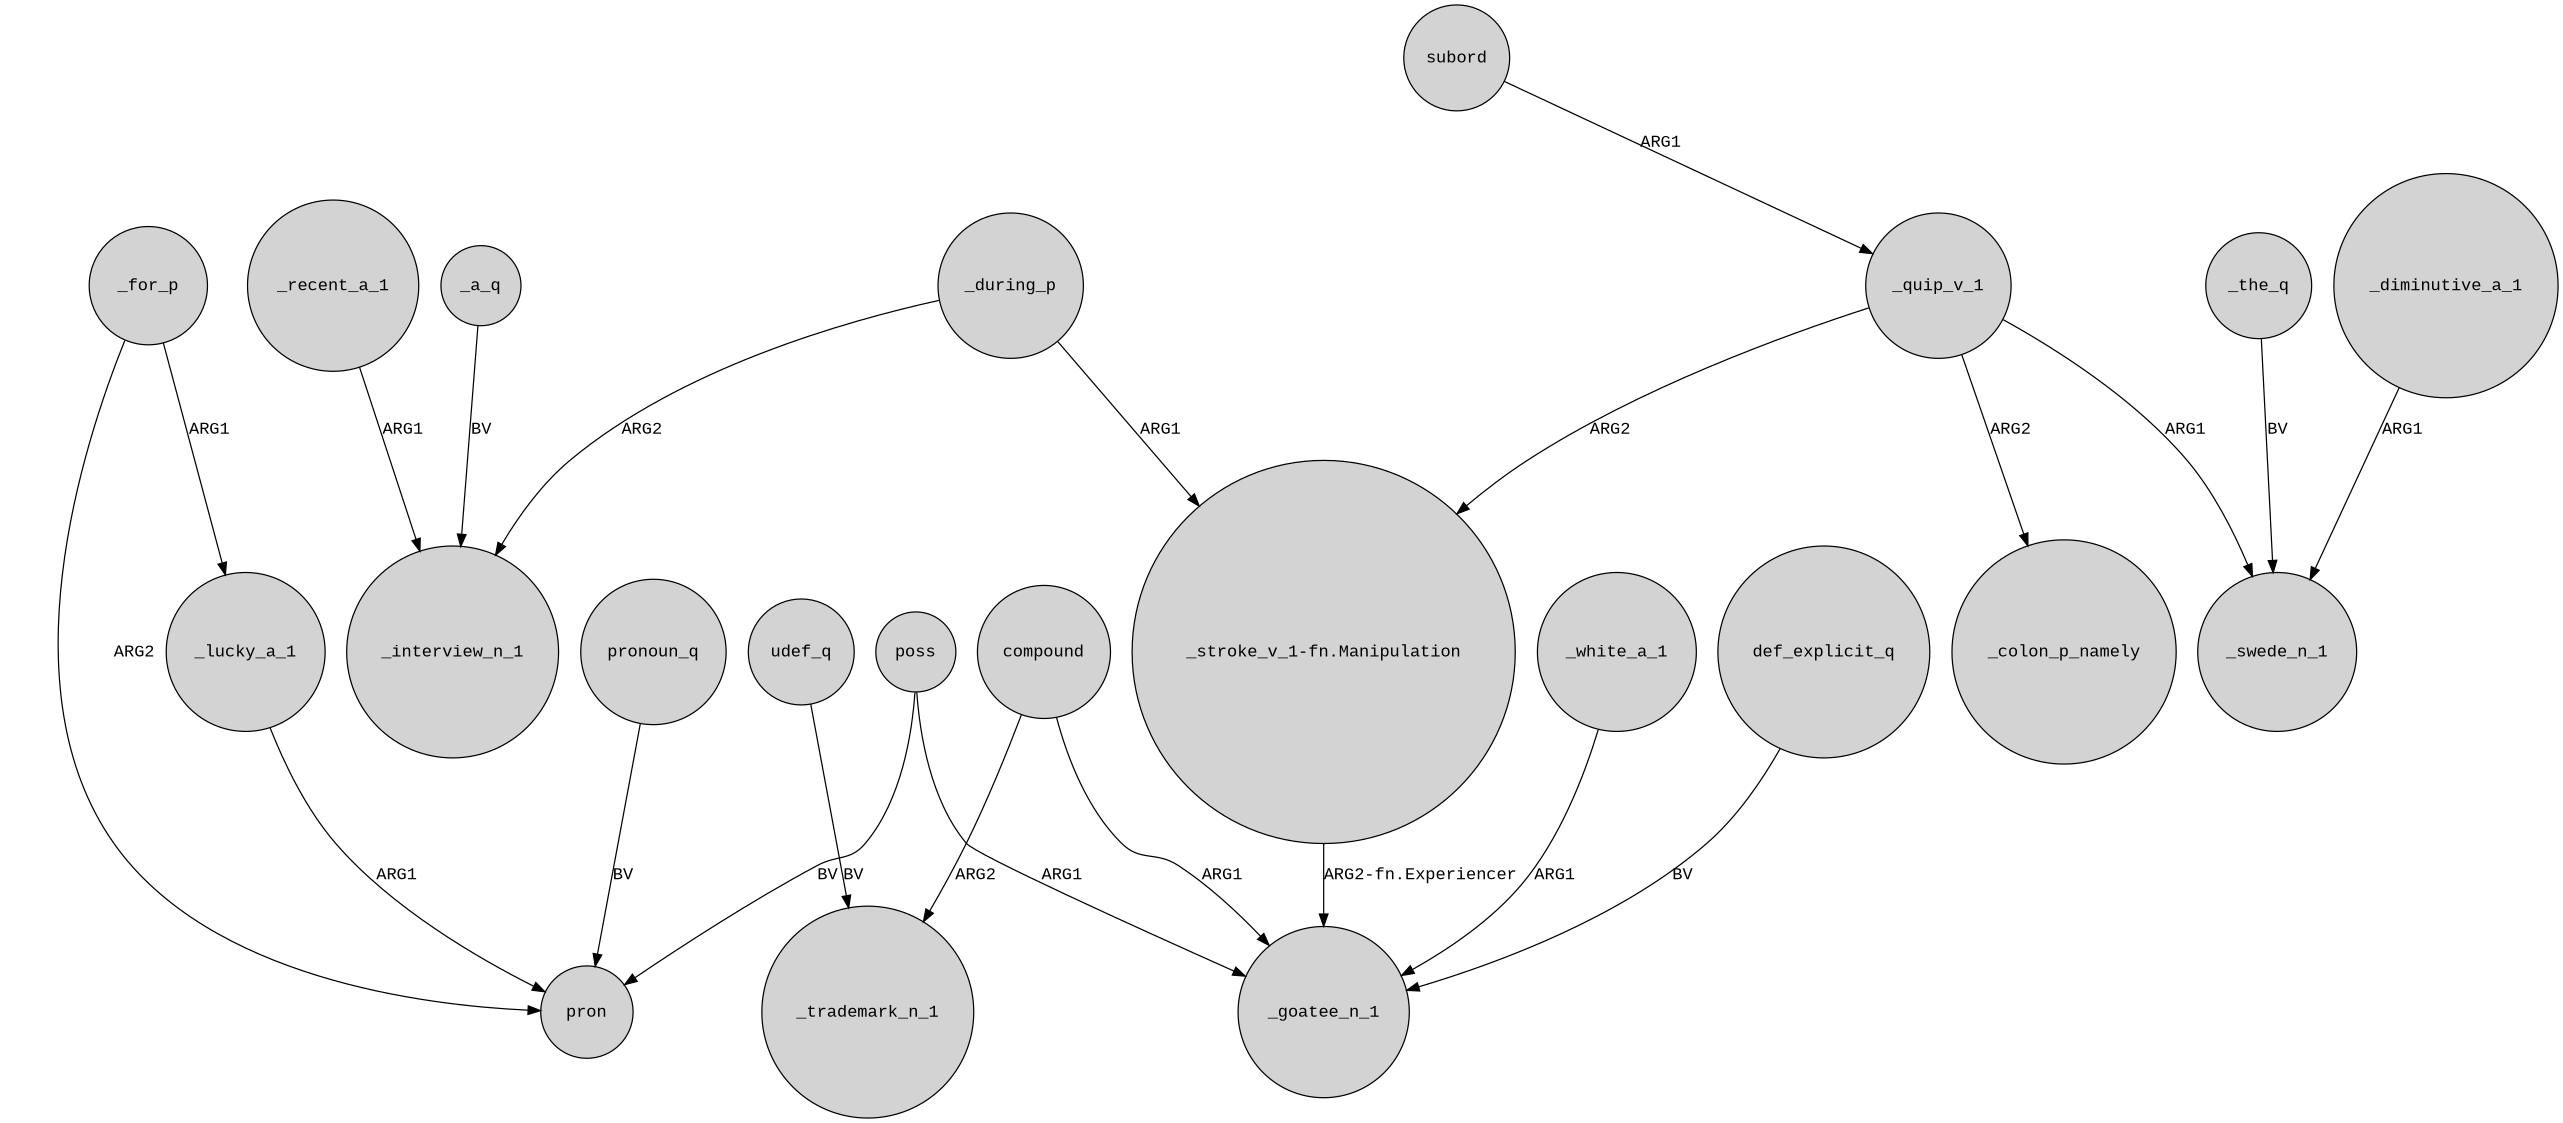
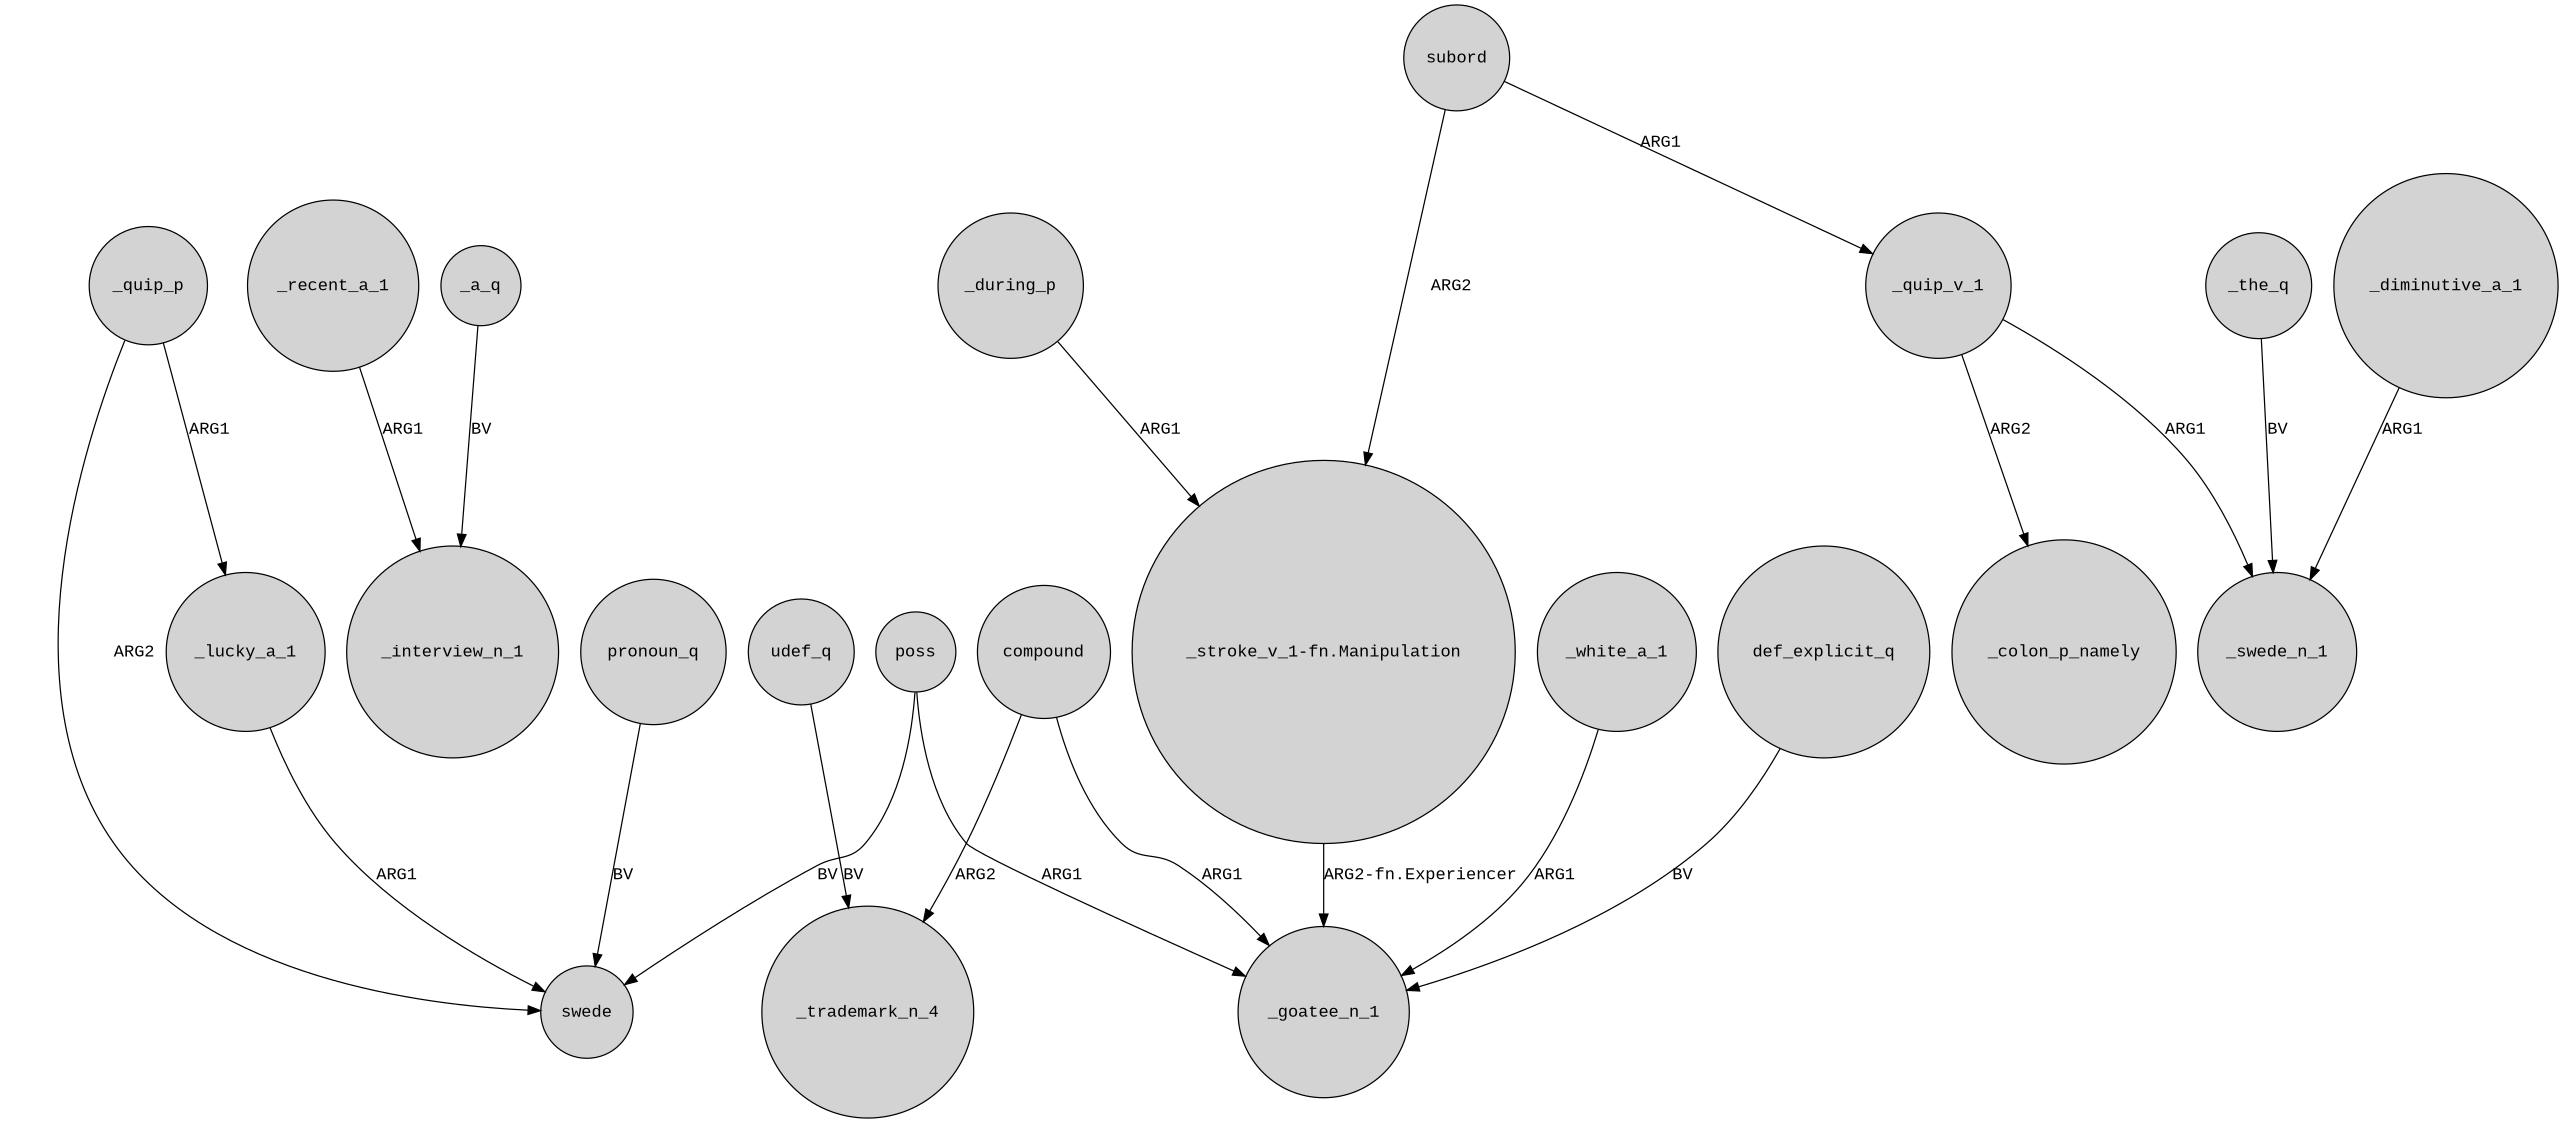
(148, 286) -> (148, 286)
(696, 382) -> none
(1659, 389) -> (1407, 281)
(587, 1012) -> (587, 1012)
(868, 1012) -> (868, 1012)
